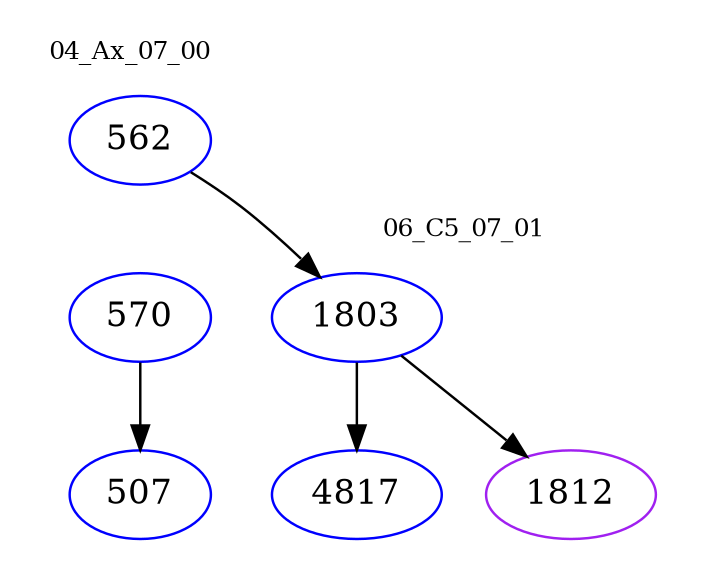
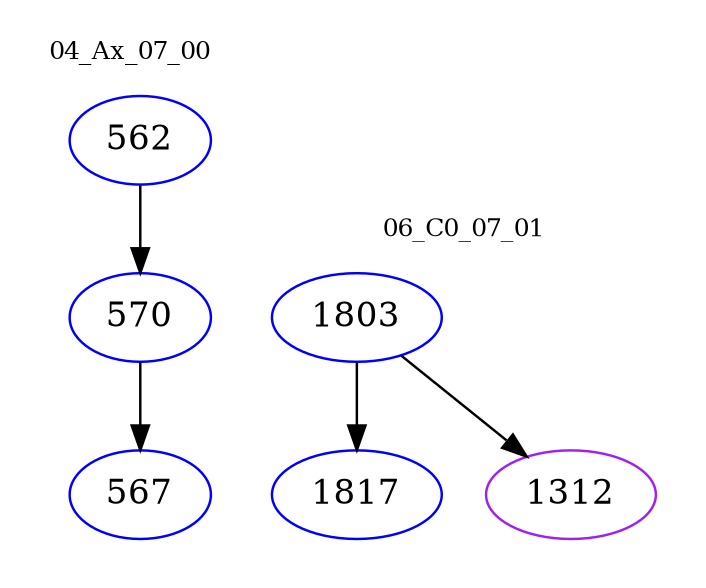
(267, 228) -> (140, 217)
(464, 230) -> (464, 230)
(140, 495) -> (140, 495)
(357, 495) -> (357, 495)
(571, 495) -> (571, 495)
